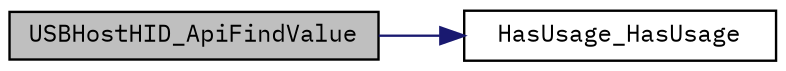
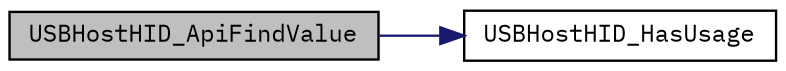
(620, 36) -> (620, 36)
